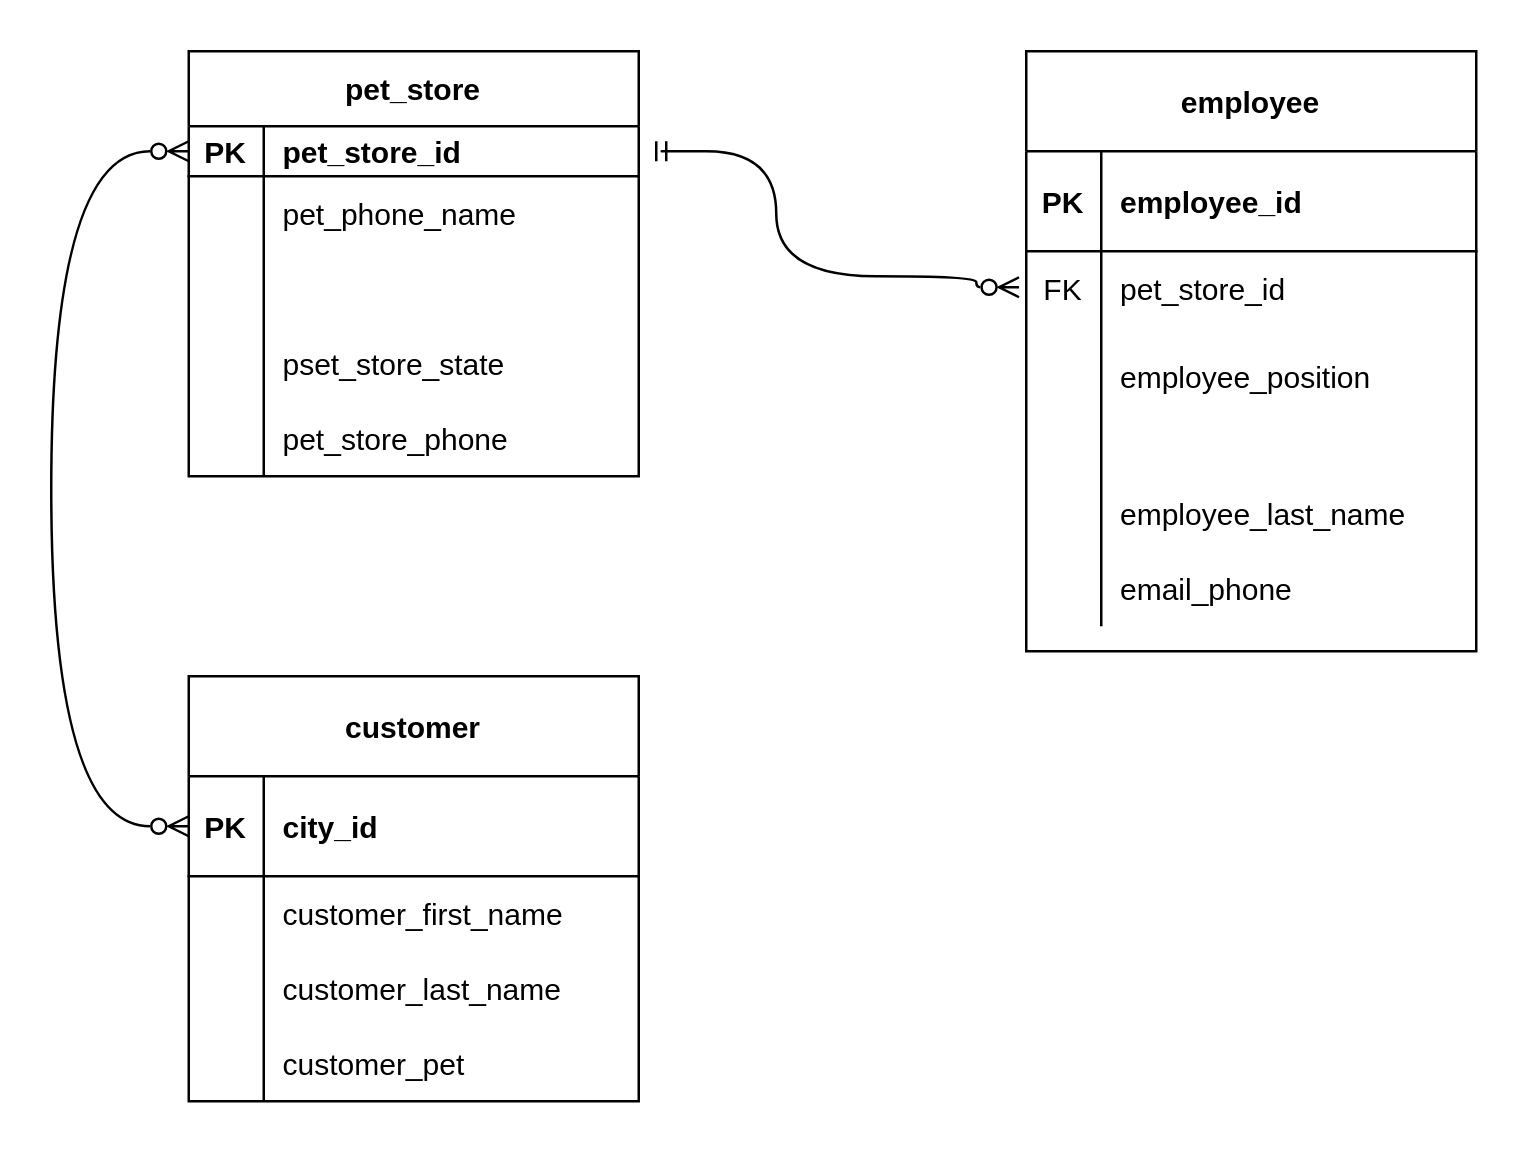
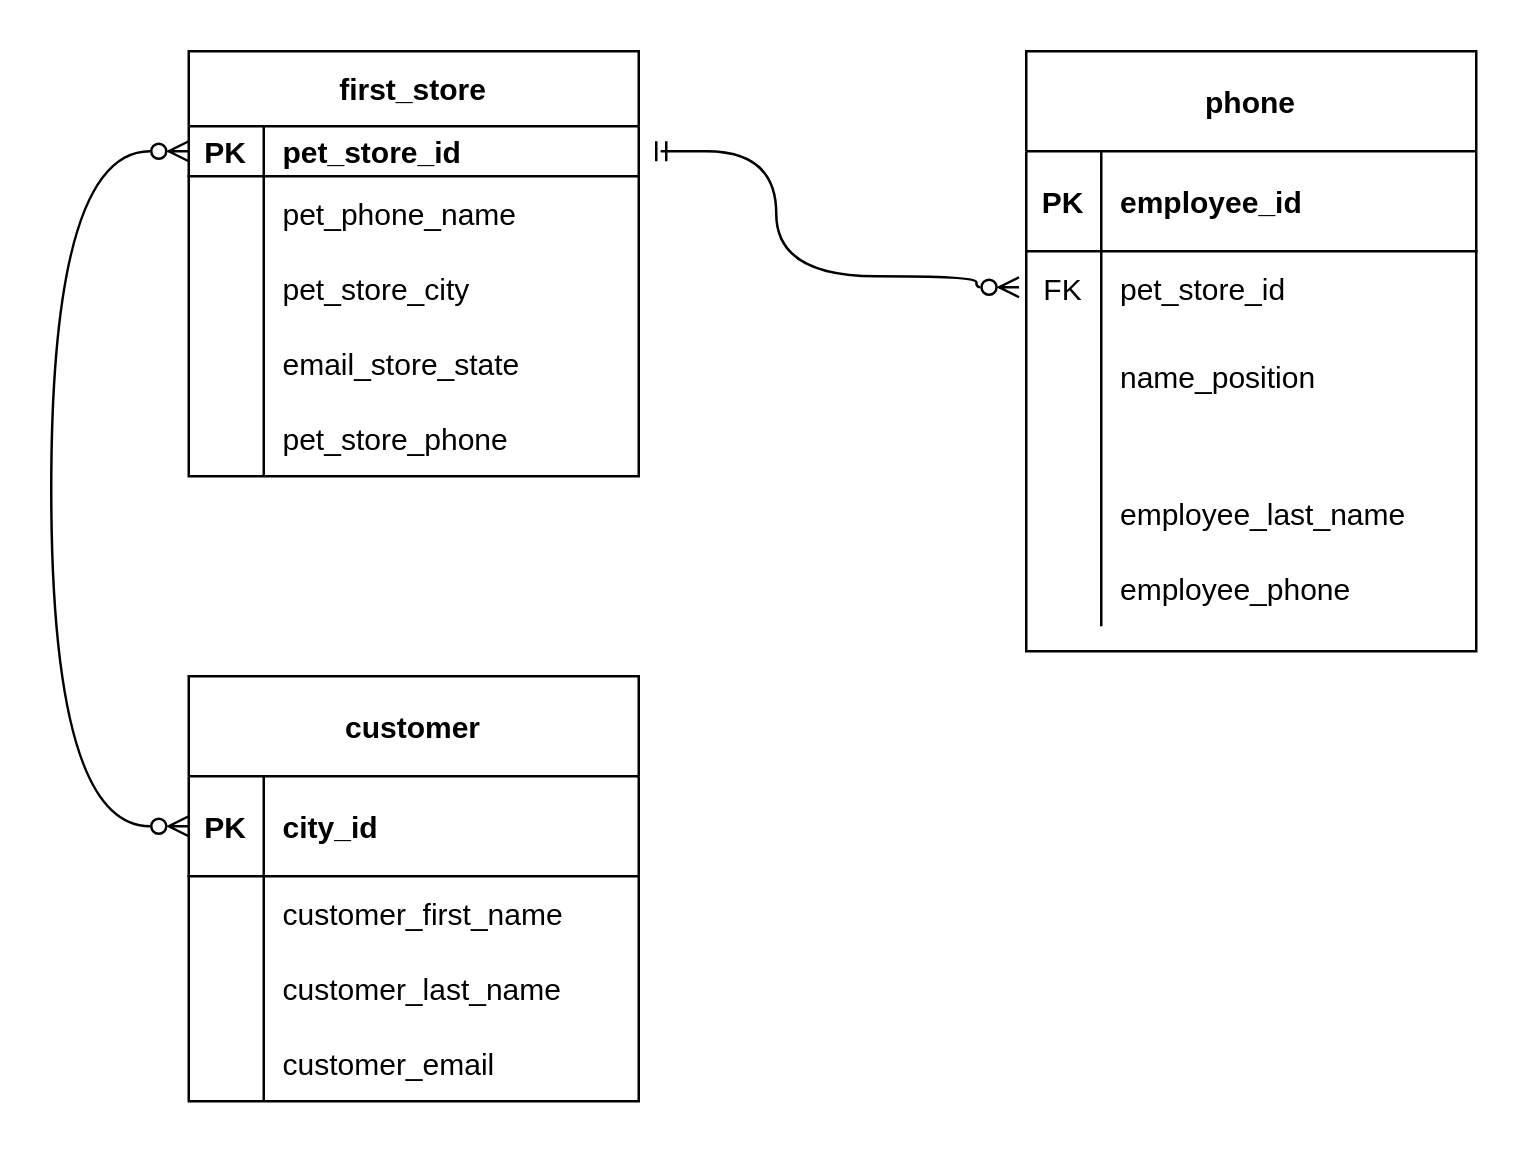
(413, 90) -> (413, 90)
(1250, 103) -> (1250, 103)
none -> (451, 289)
(417, 365) -> (418, 365)
(1251, 378) -> (1221, 378)
(1205, 590) -> (1234, 590)
(383, 1065) -> (392, 1065)
